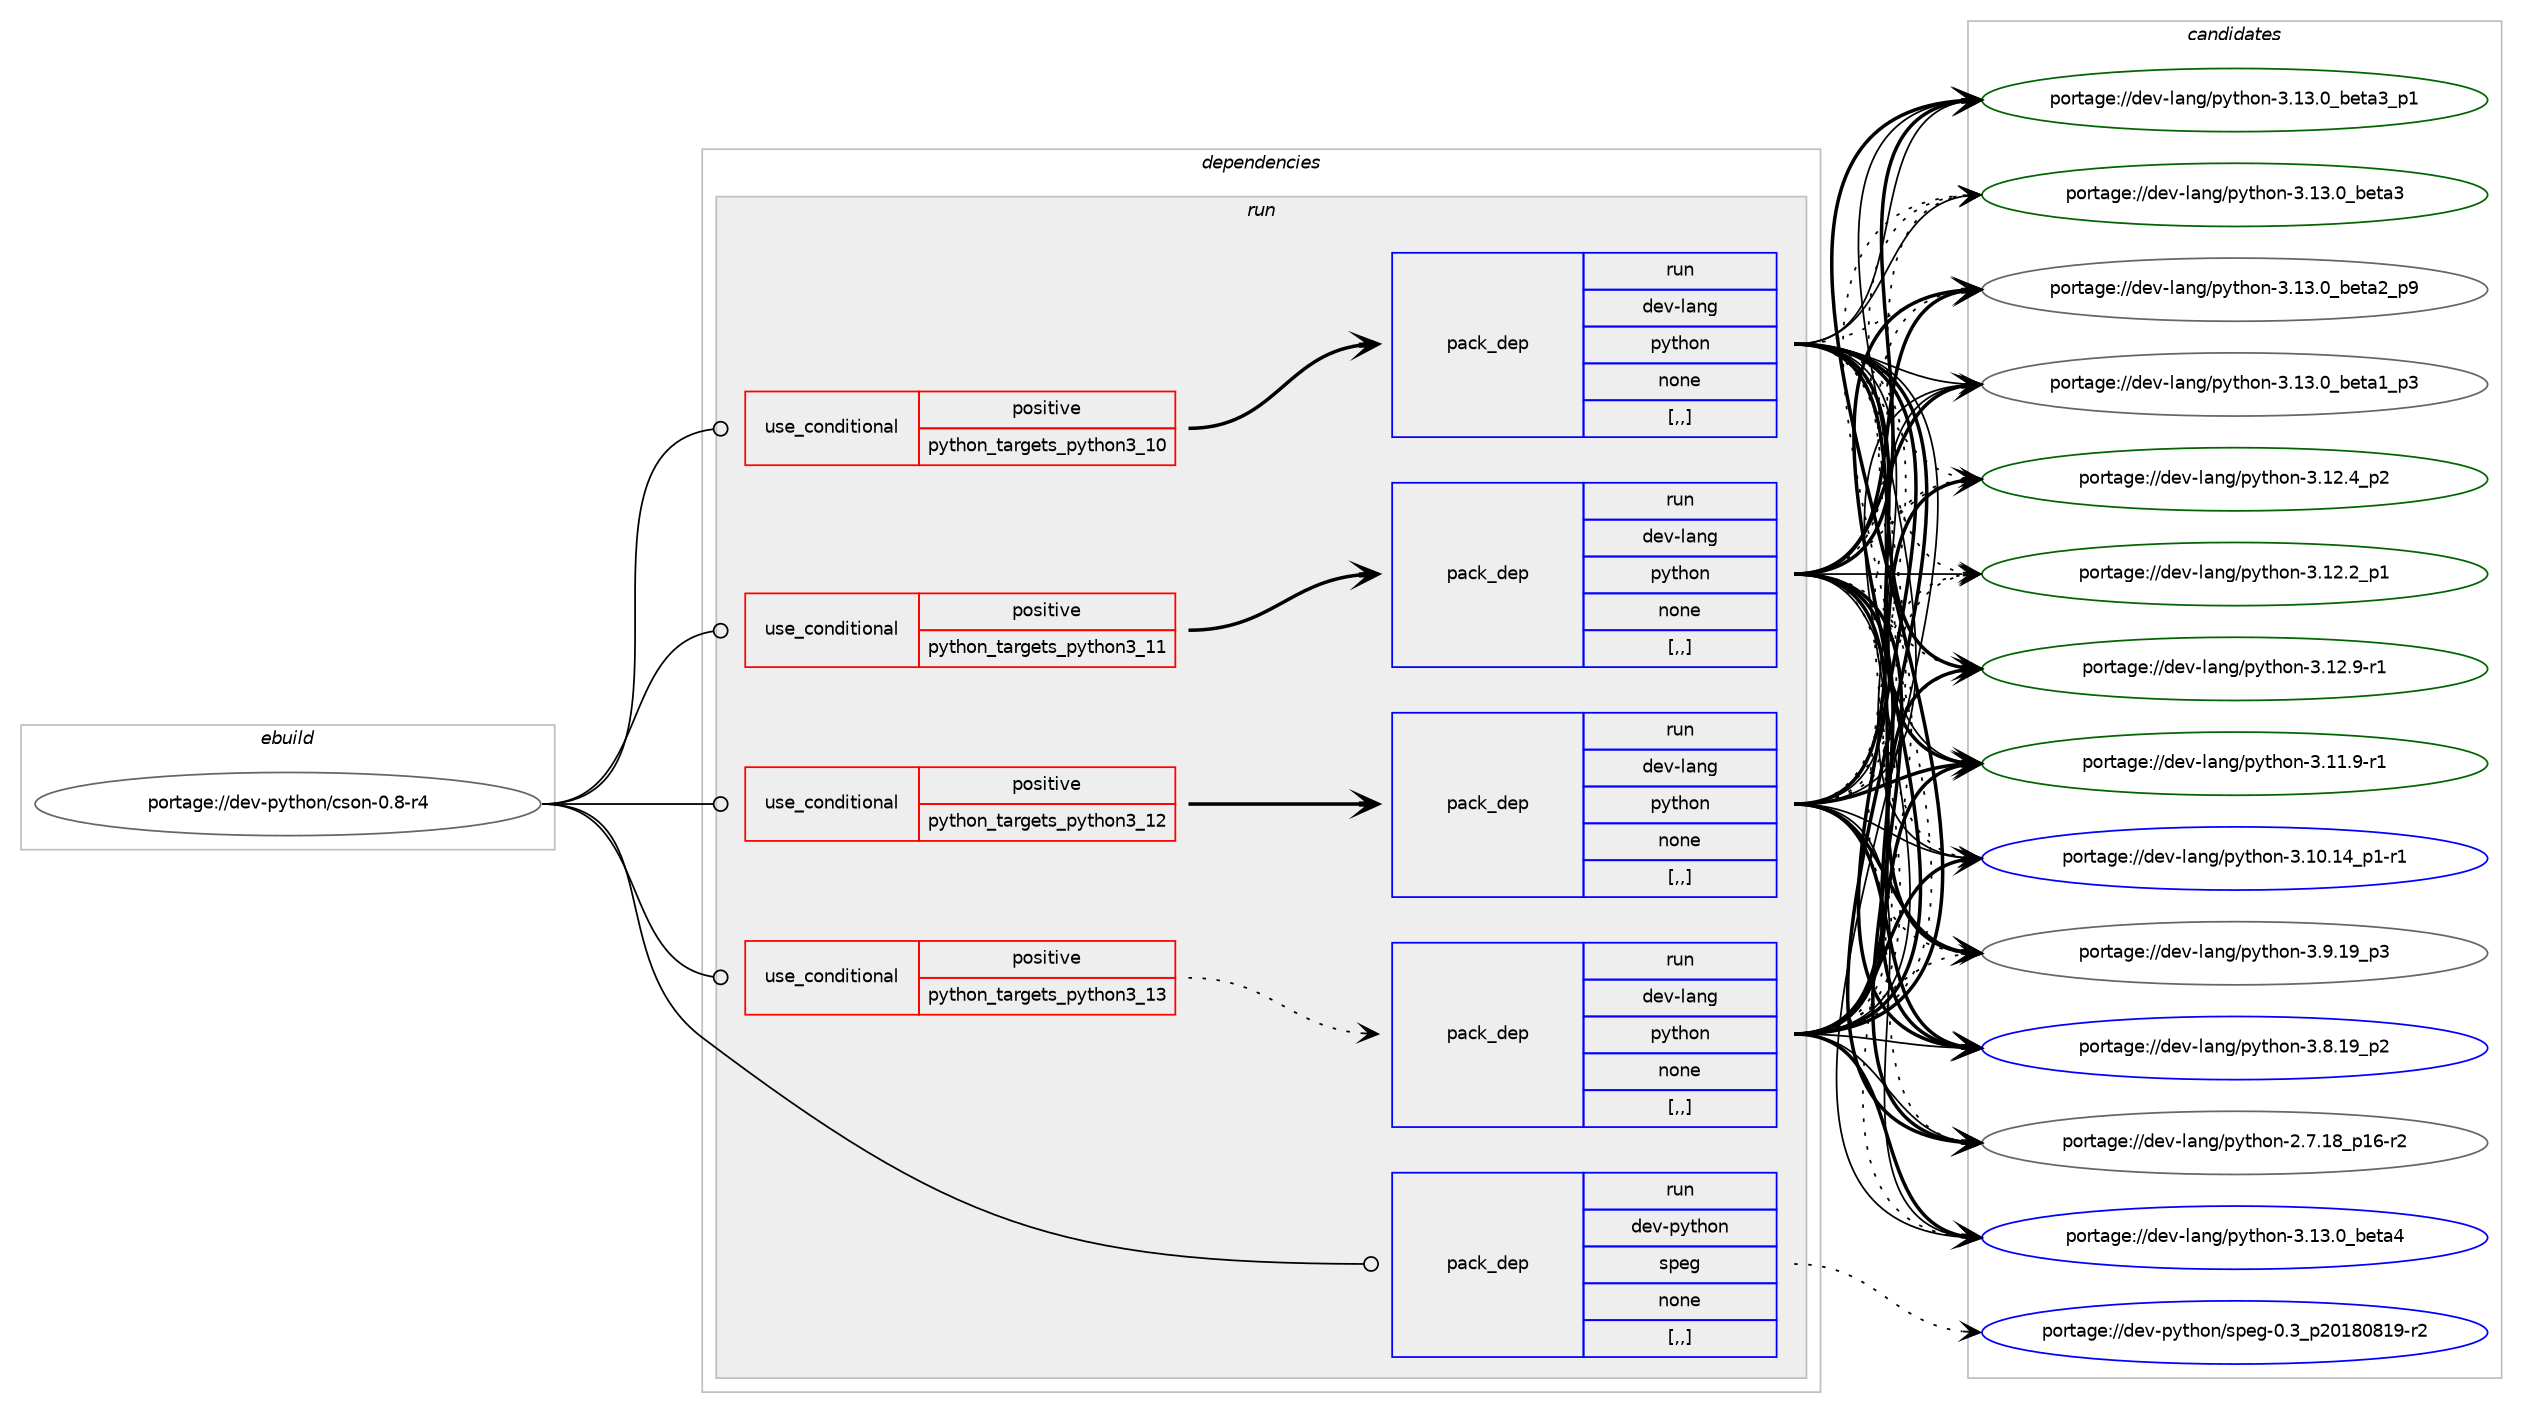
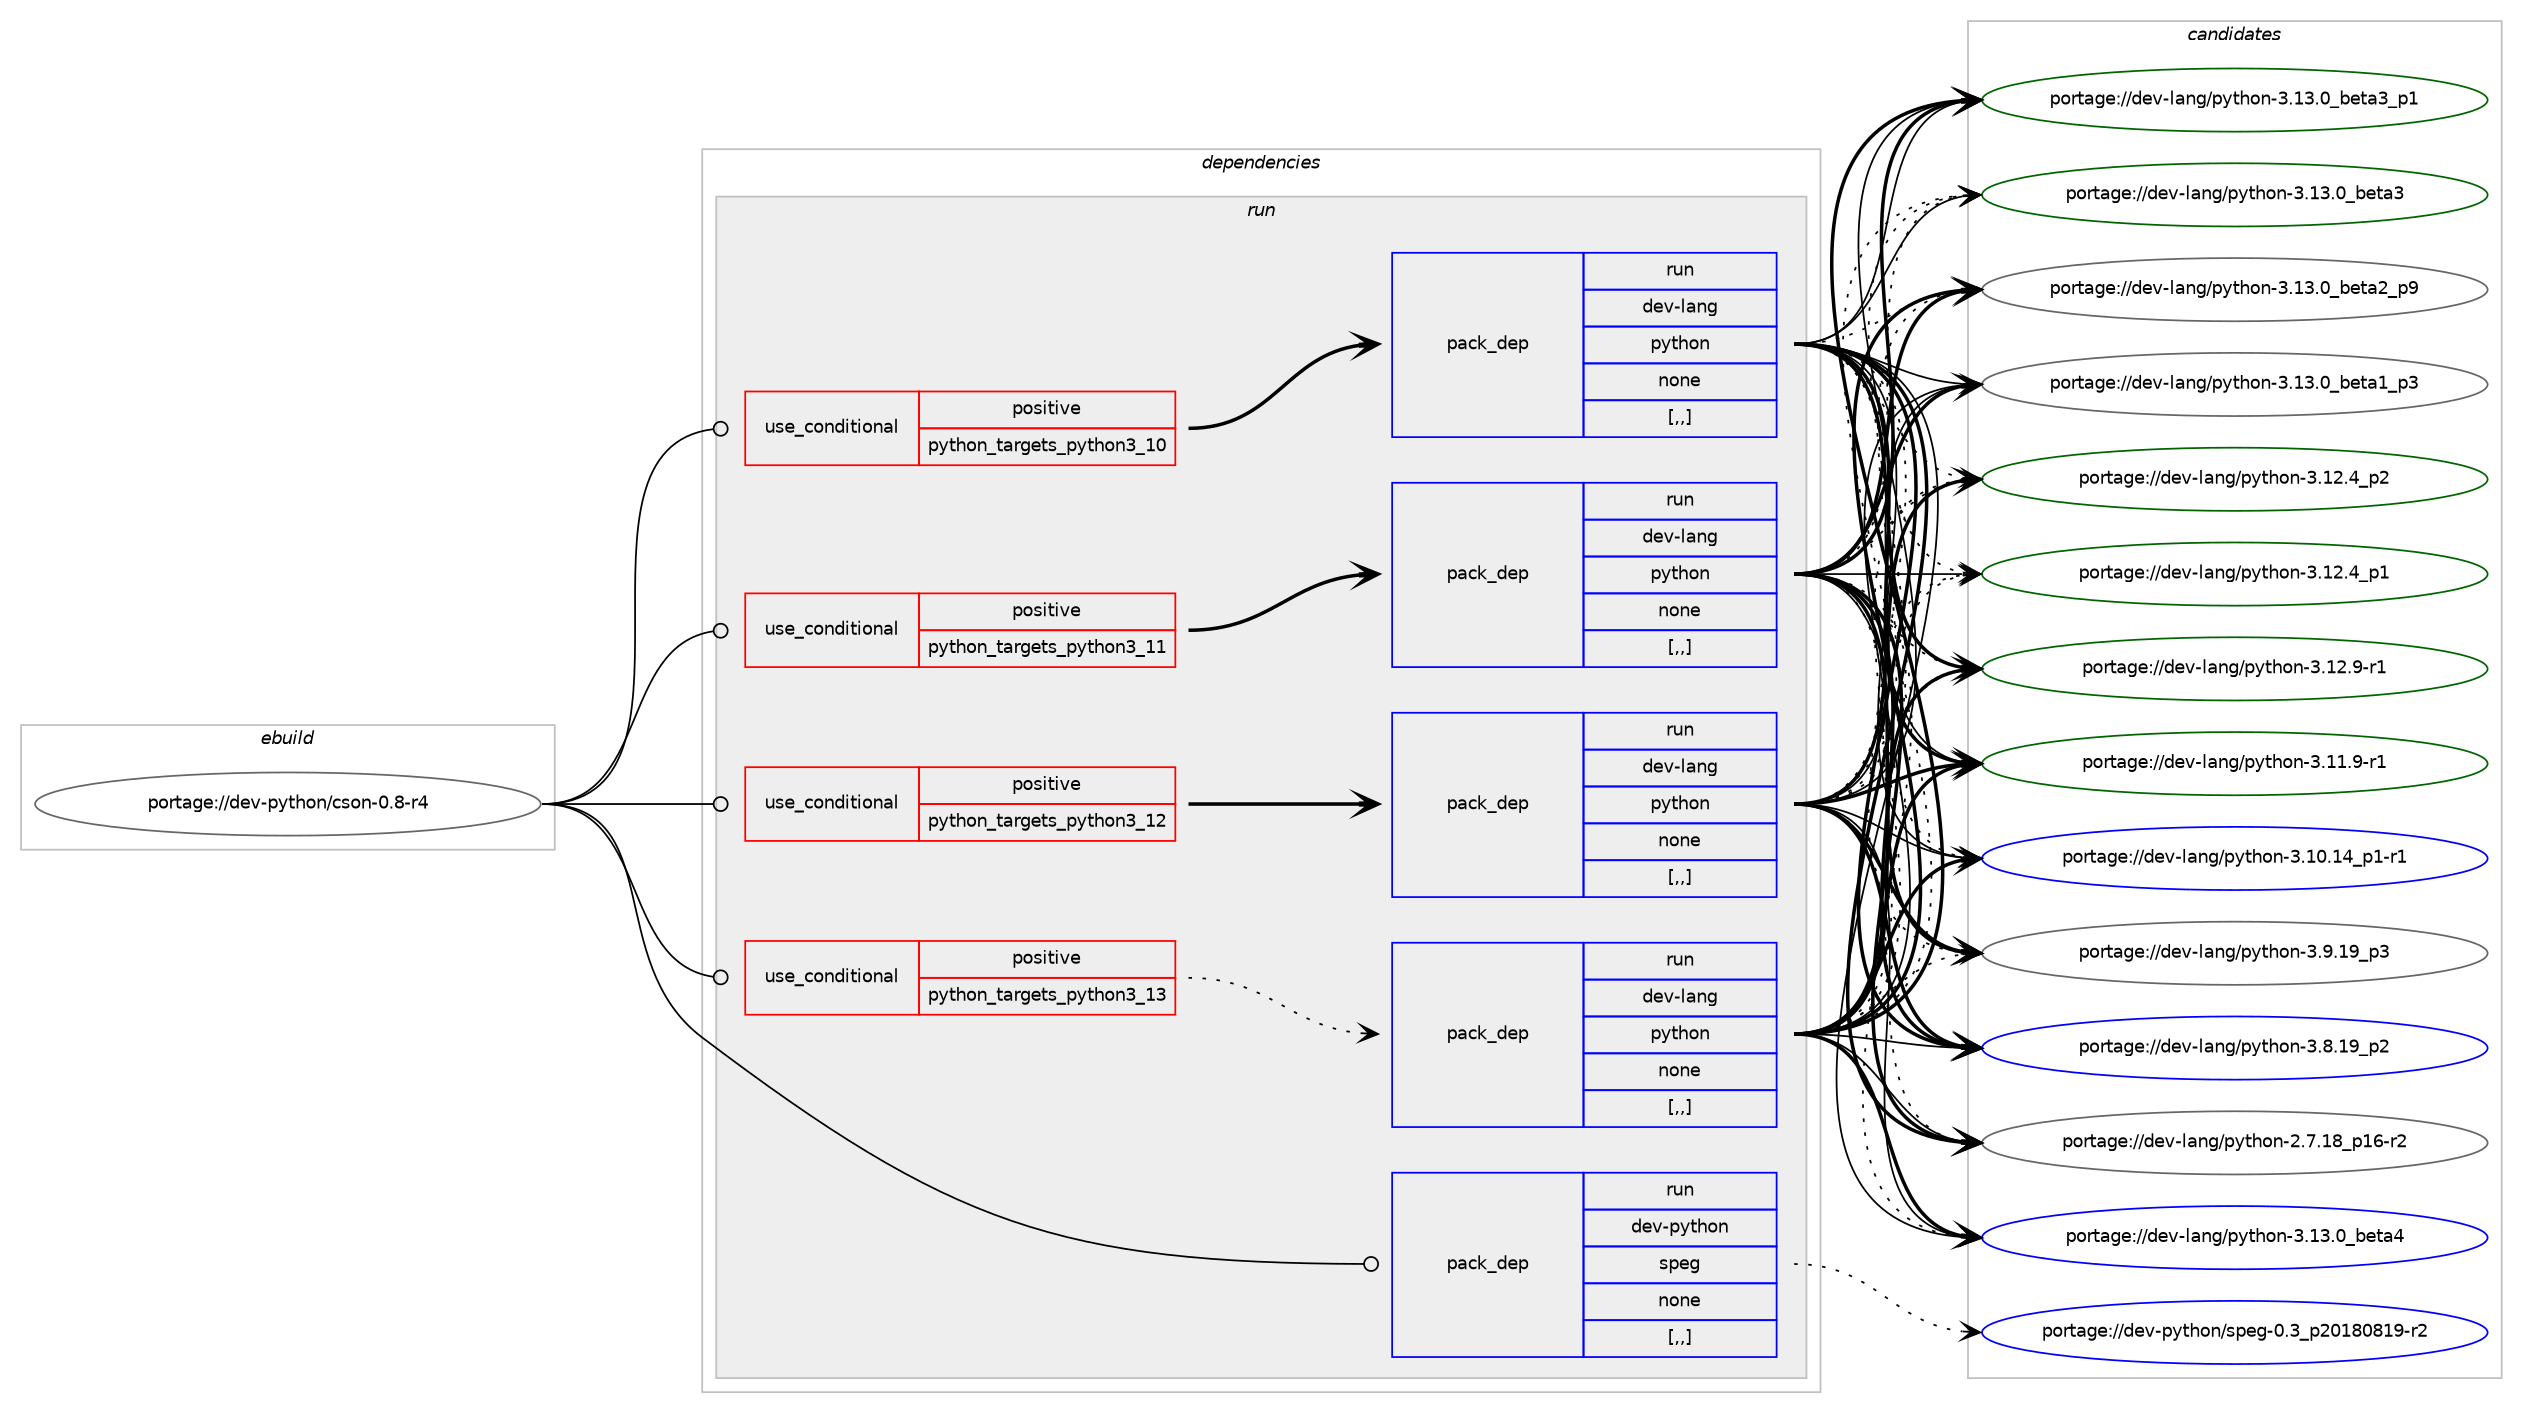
(2235, 574) -> (2235, 574)
